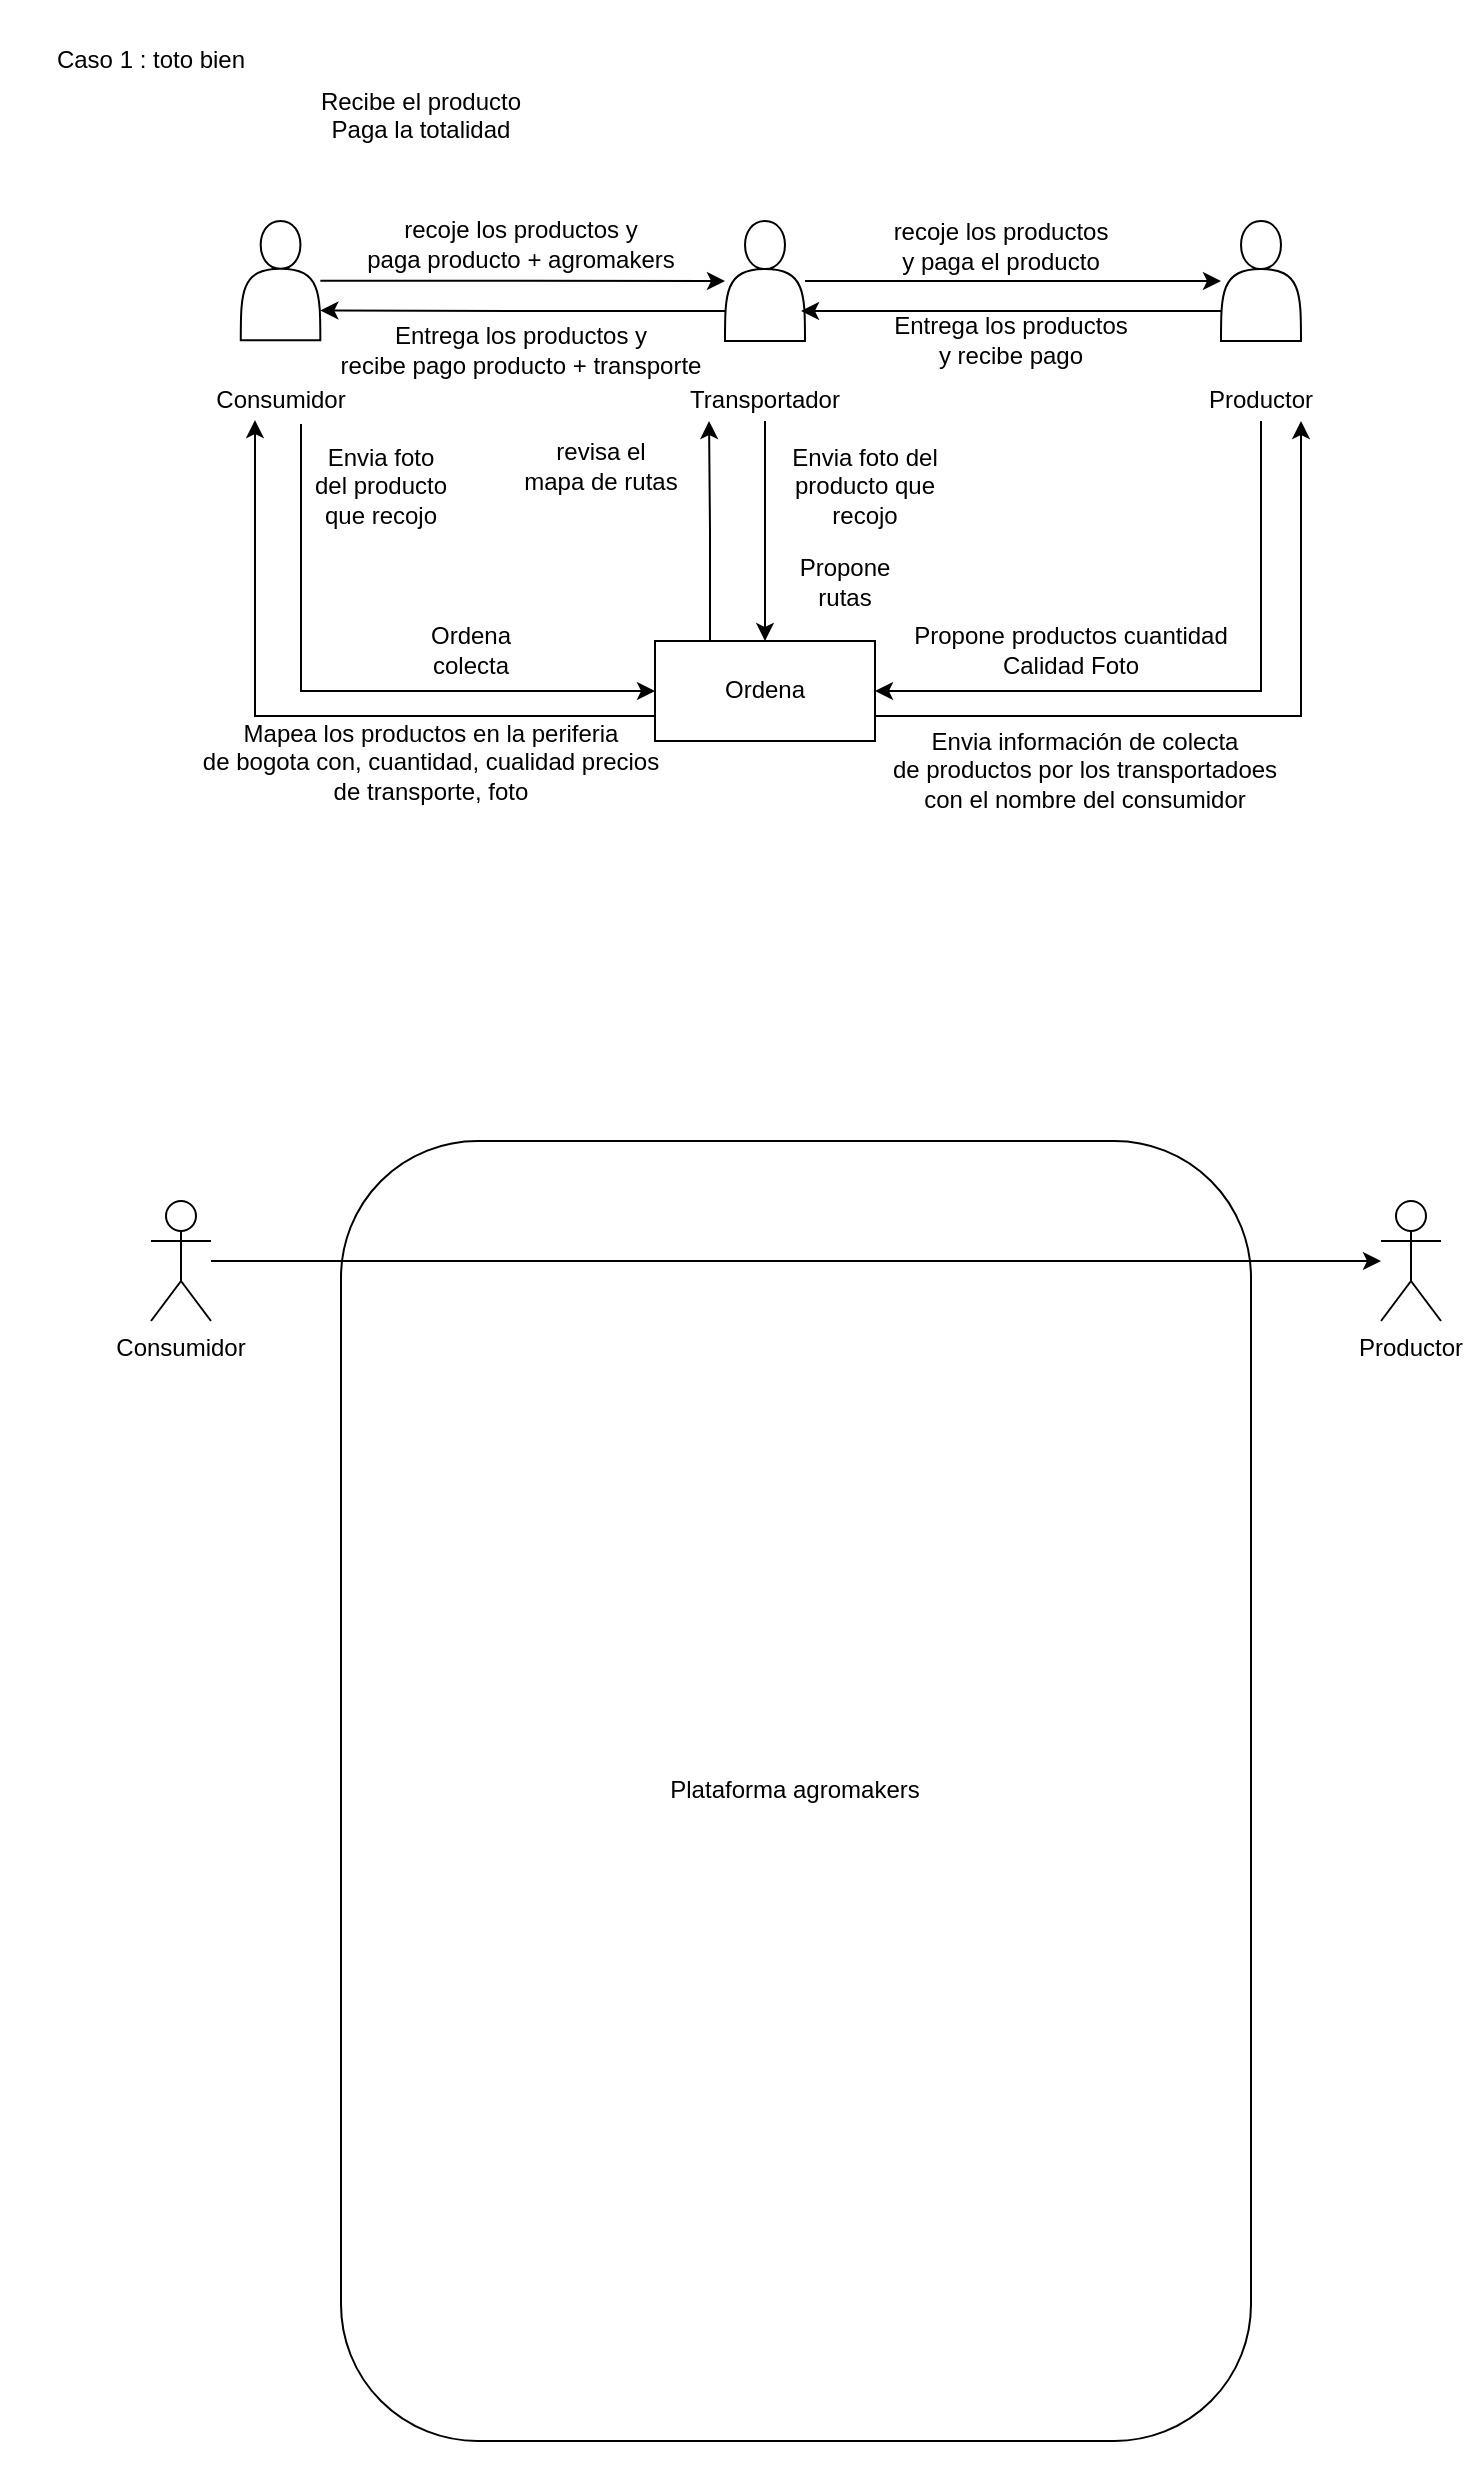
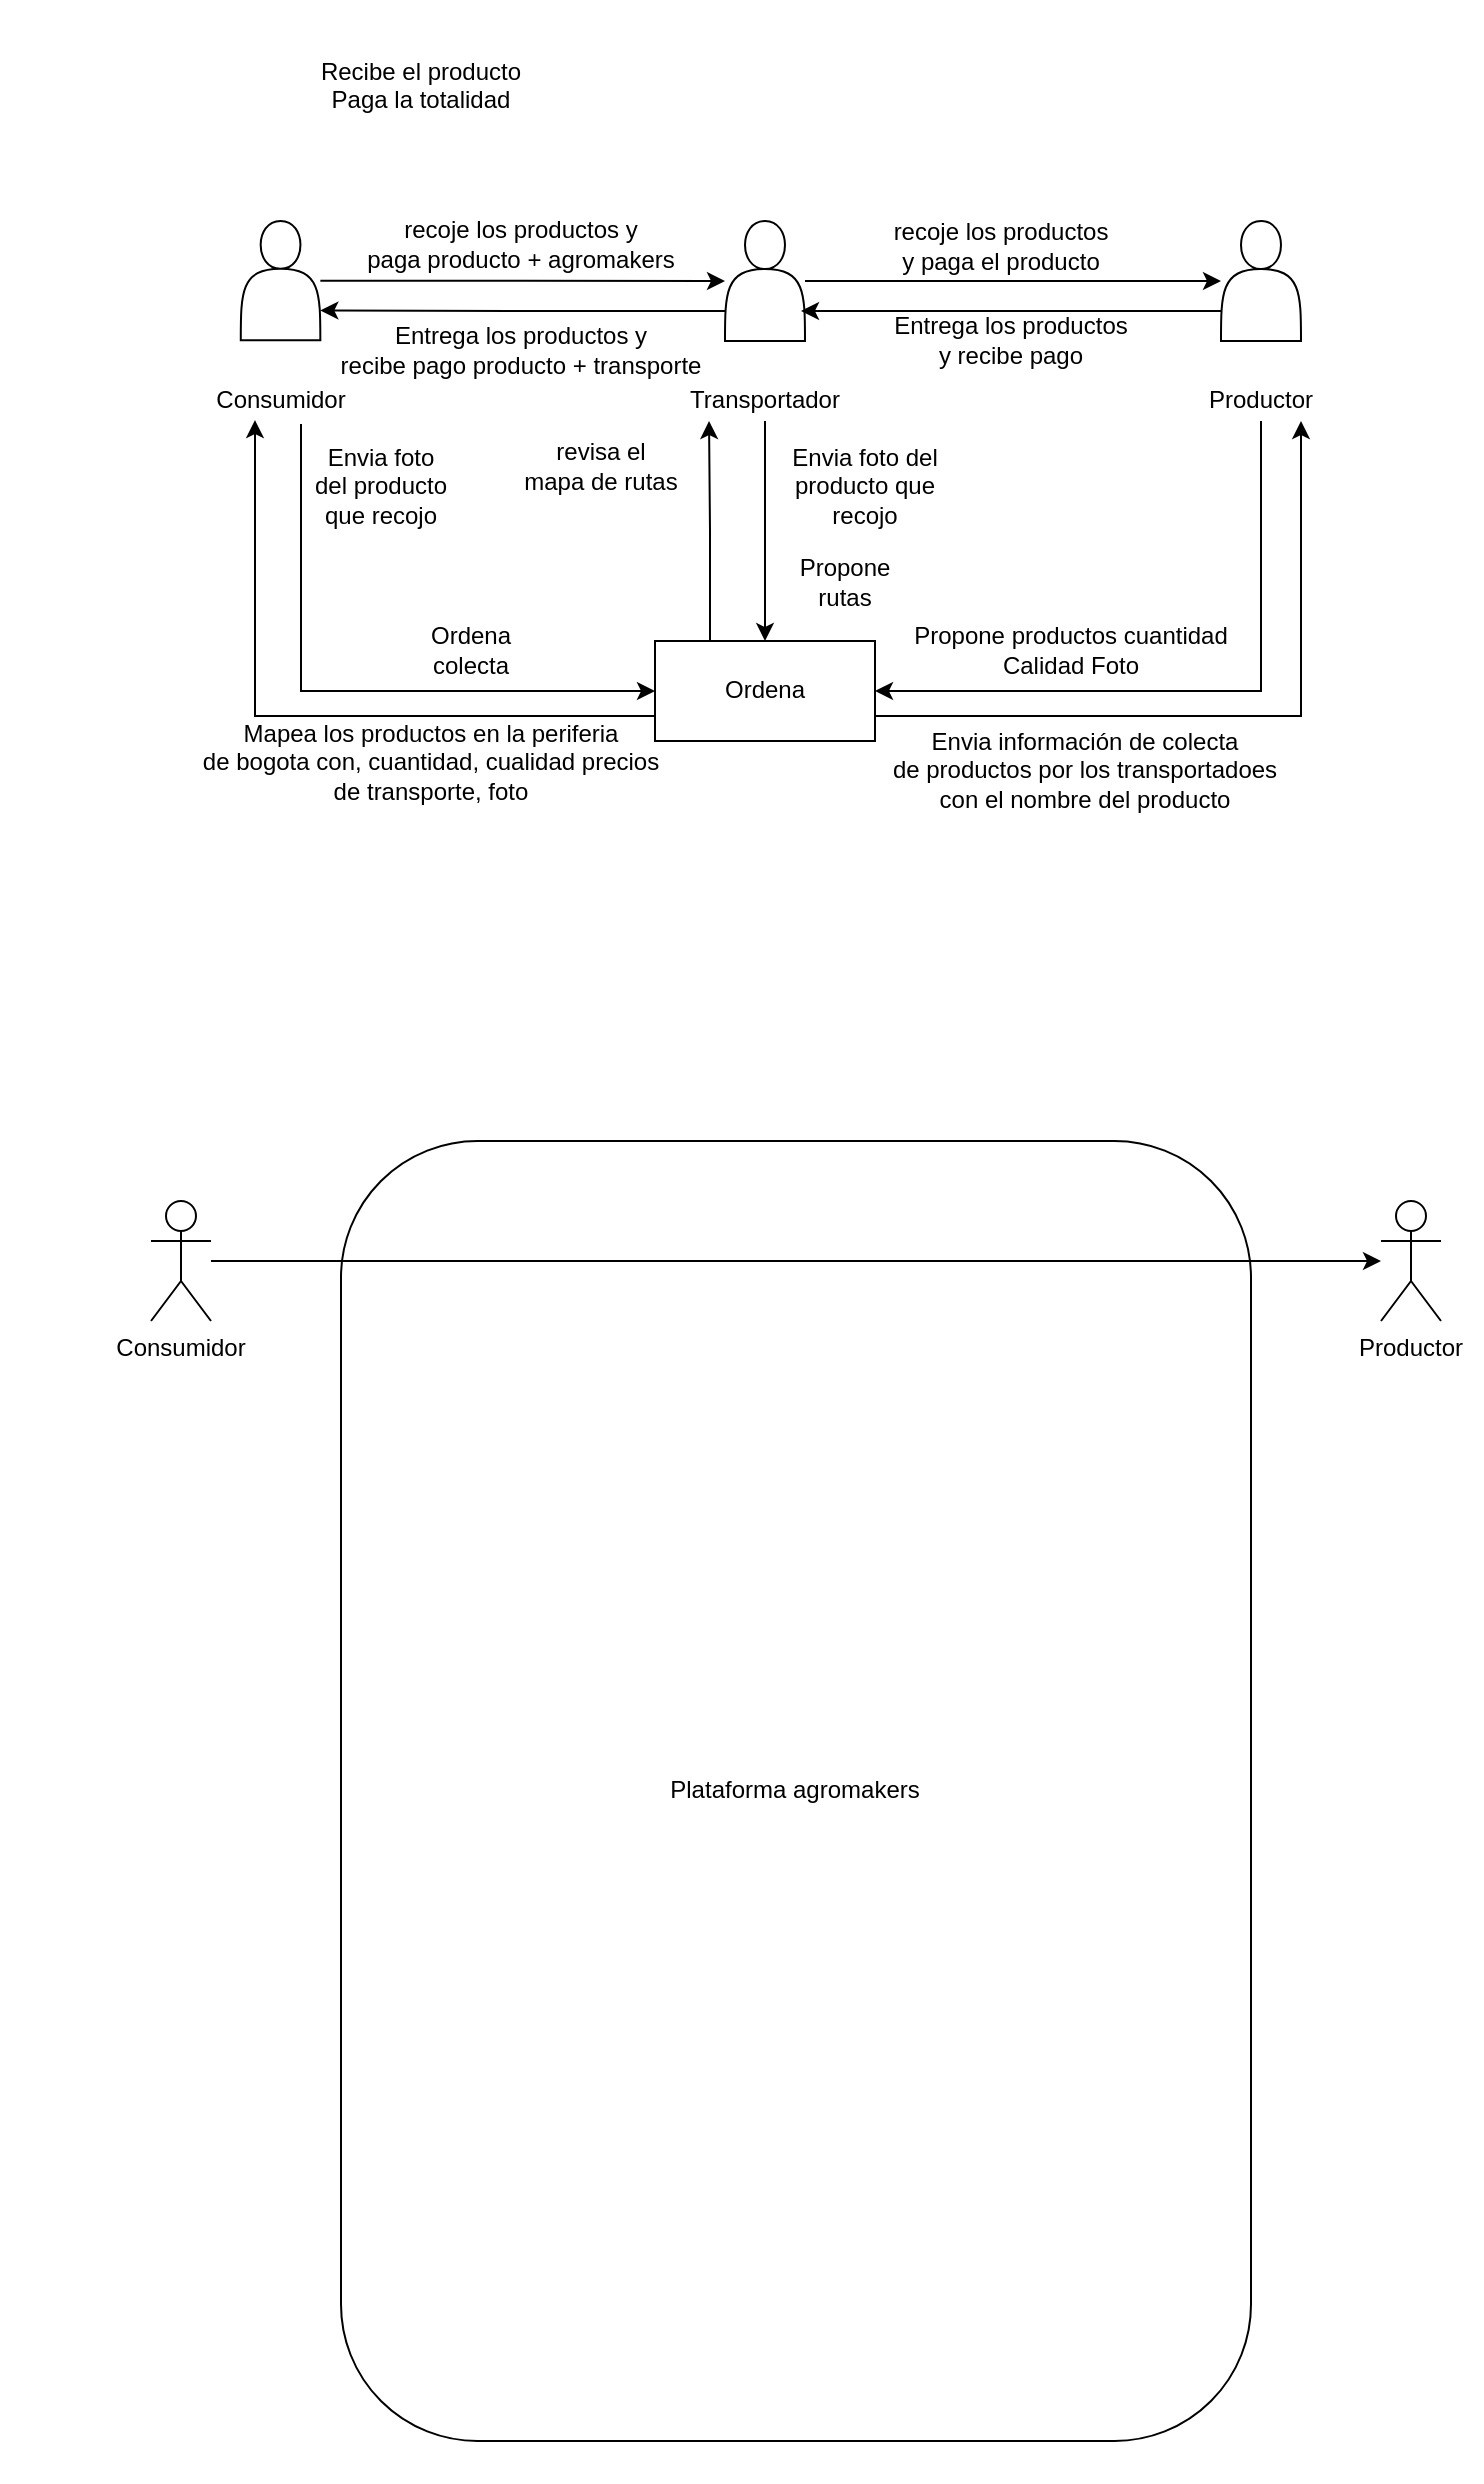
(151, 61) -> none
(421, 131) -> (421, 101)
(1086, 771) -> (1086, 771)
